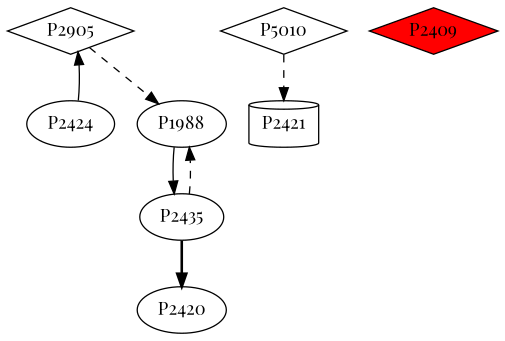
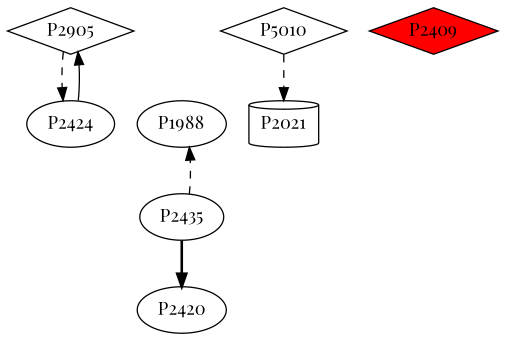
(119, 72) -> (62, 70)
(284, 124) -> (284, 124)
(173, 164) -> none
